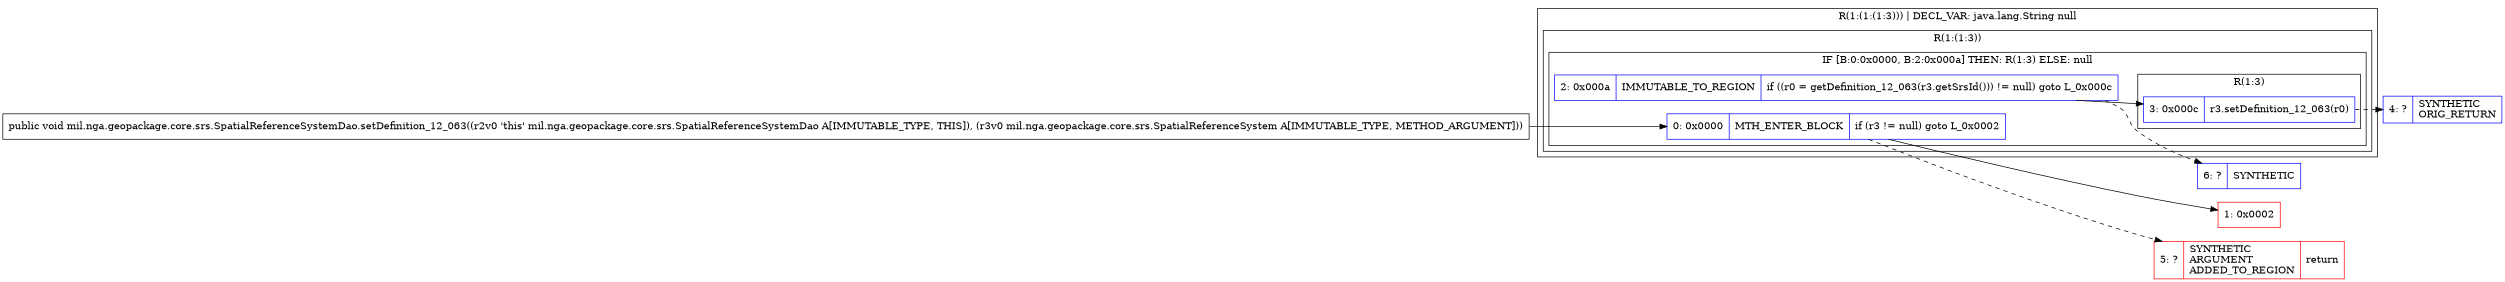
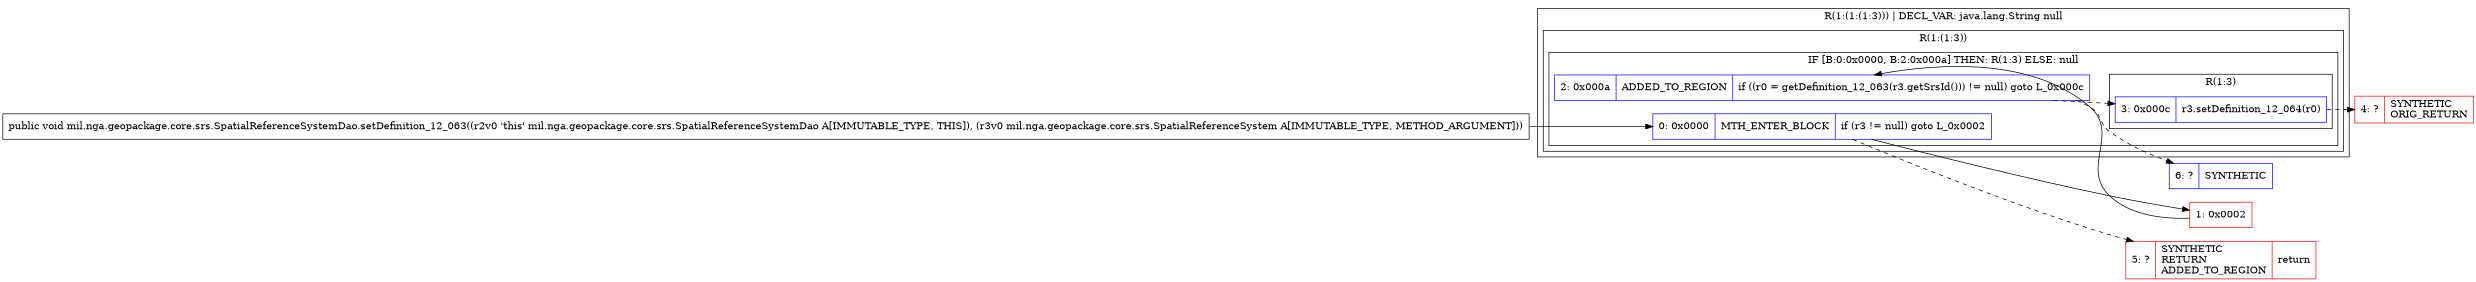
(1689, 87) -> (1674, 87)
none -> (2075, 96)
(2100, 102) -> (2071, 101)
(2280, 109) -> (2251, 109)
(2442, 110) -> (2414, 110)
(2221, 260) -> (2184, 260)
